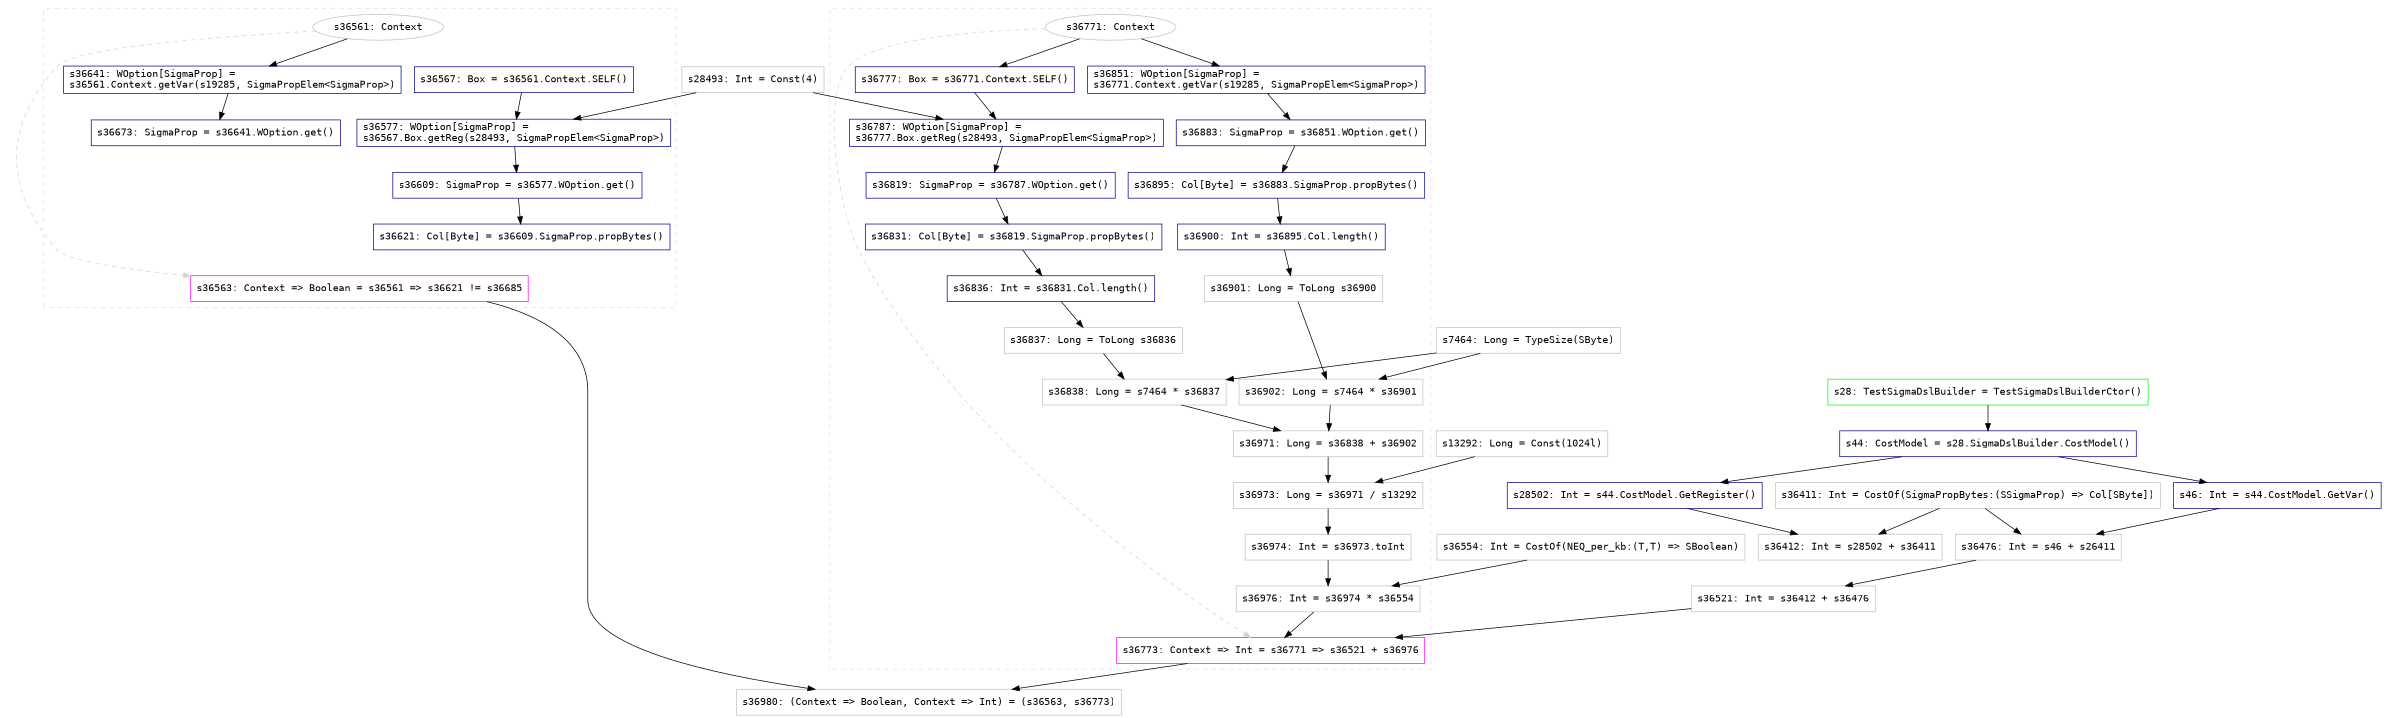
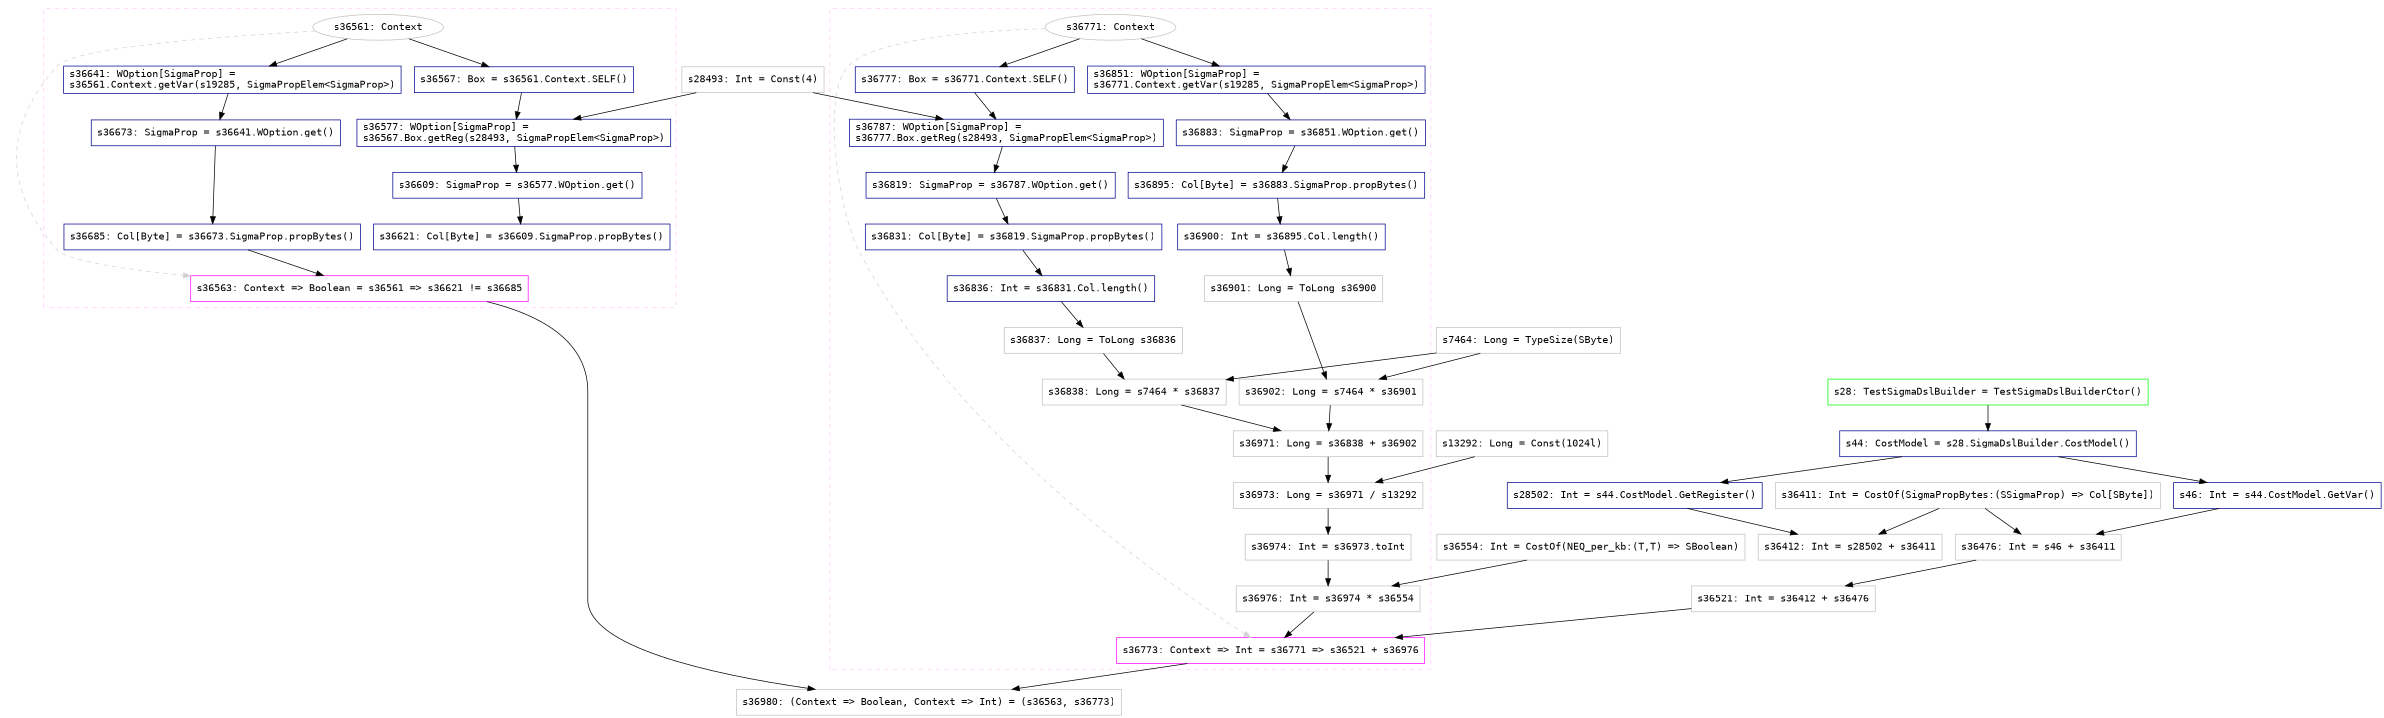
none -> (445, 52)
none -> (212, 237)
(2038, 547) -> (2038, 547)
